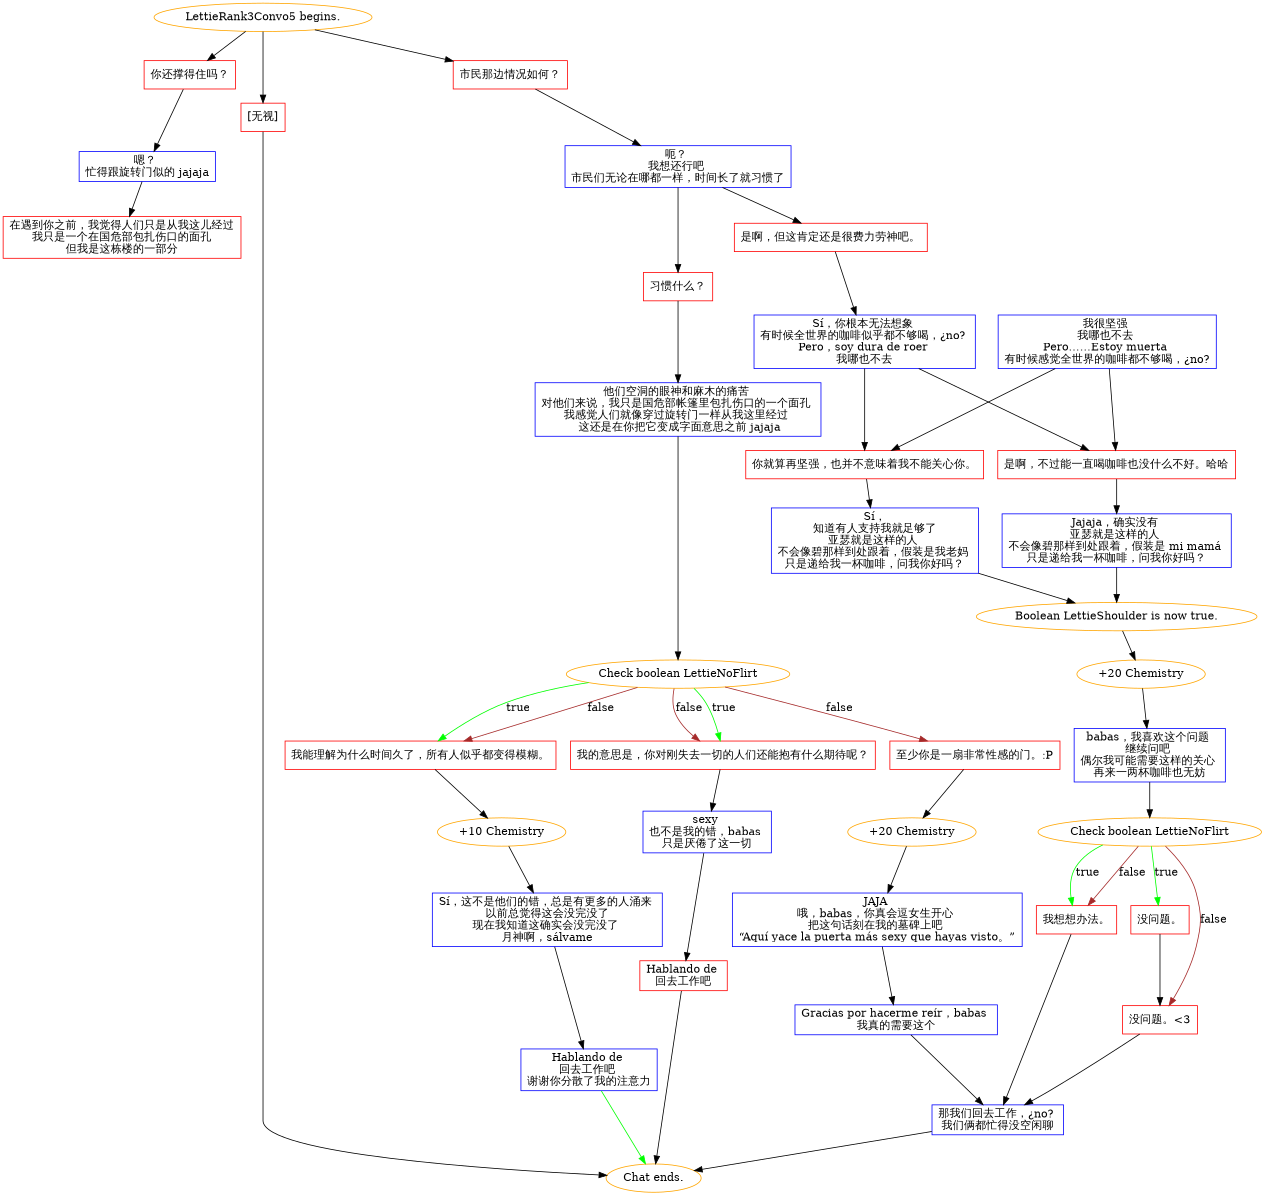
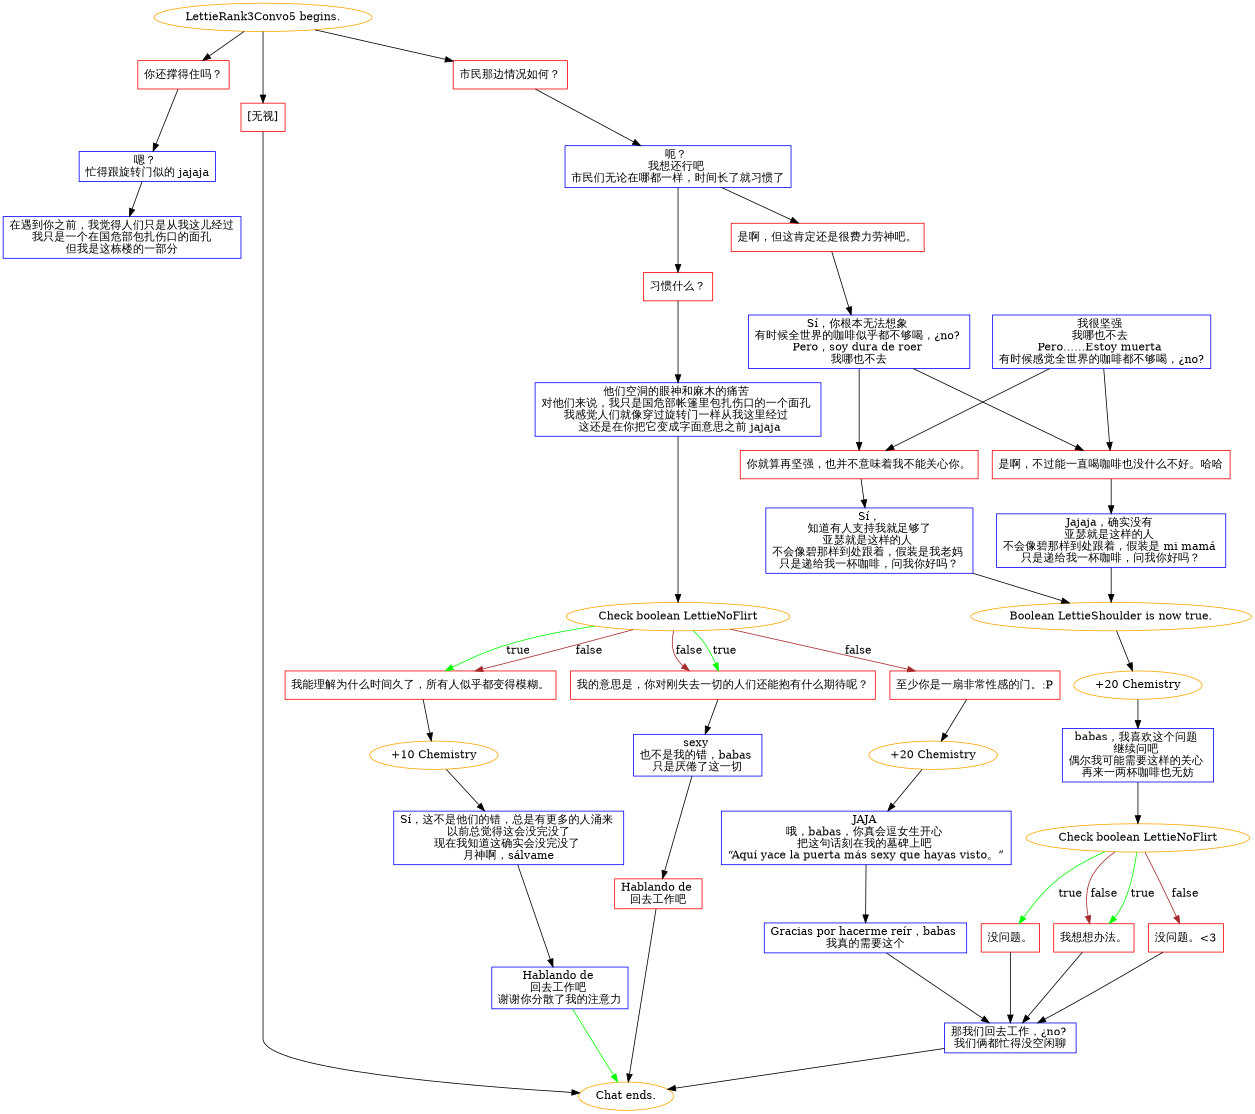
(122, 237) -> (122, 237)
(1160, 966) -> (1010, 984)
